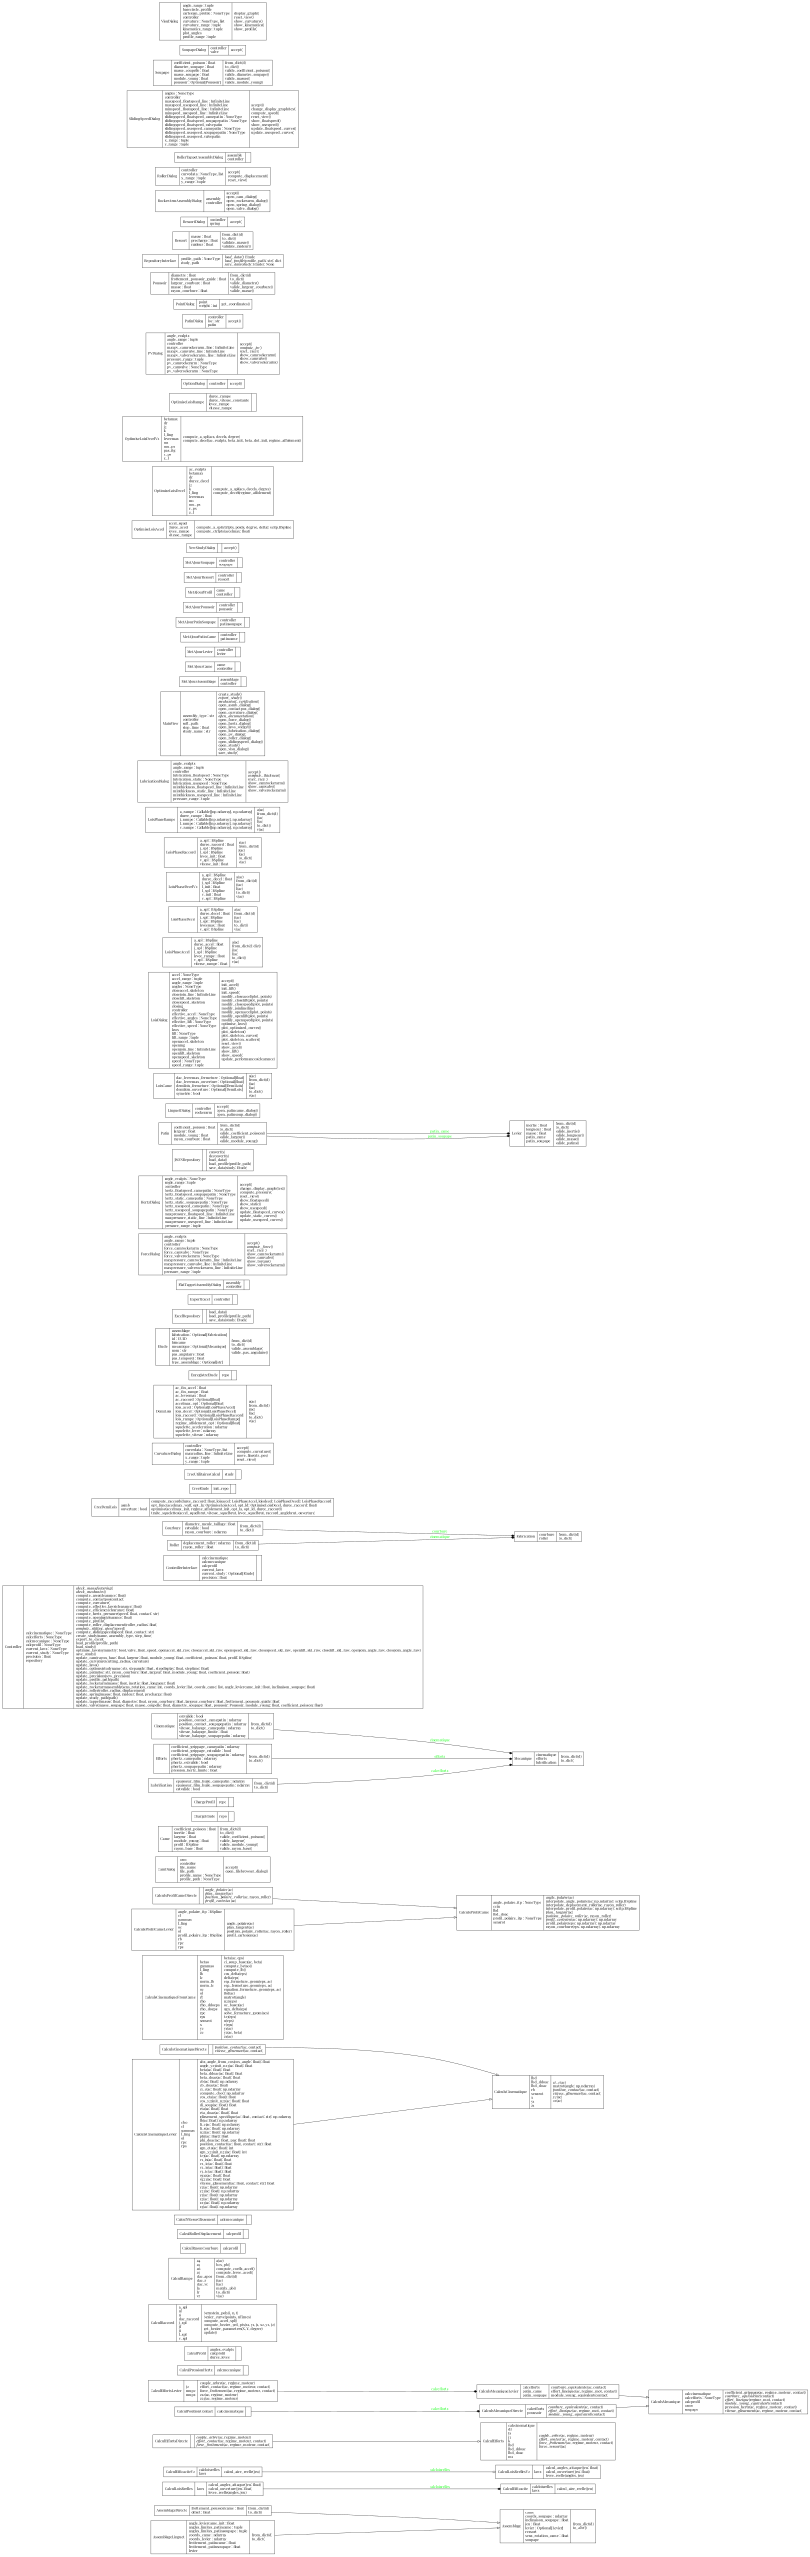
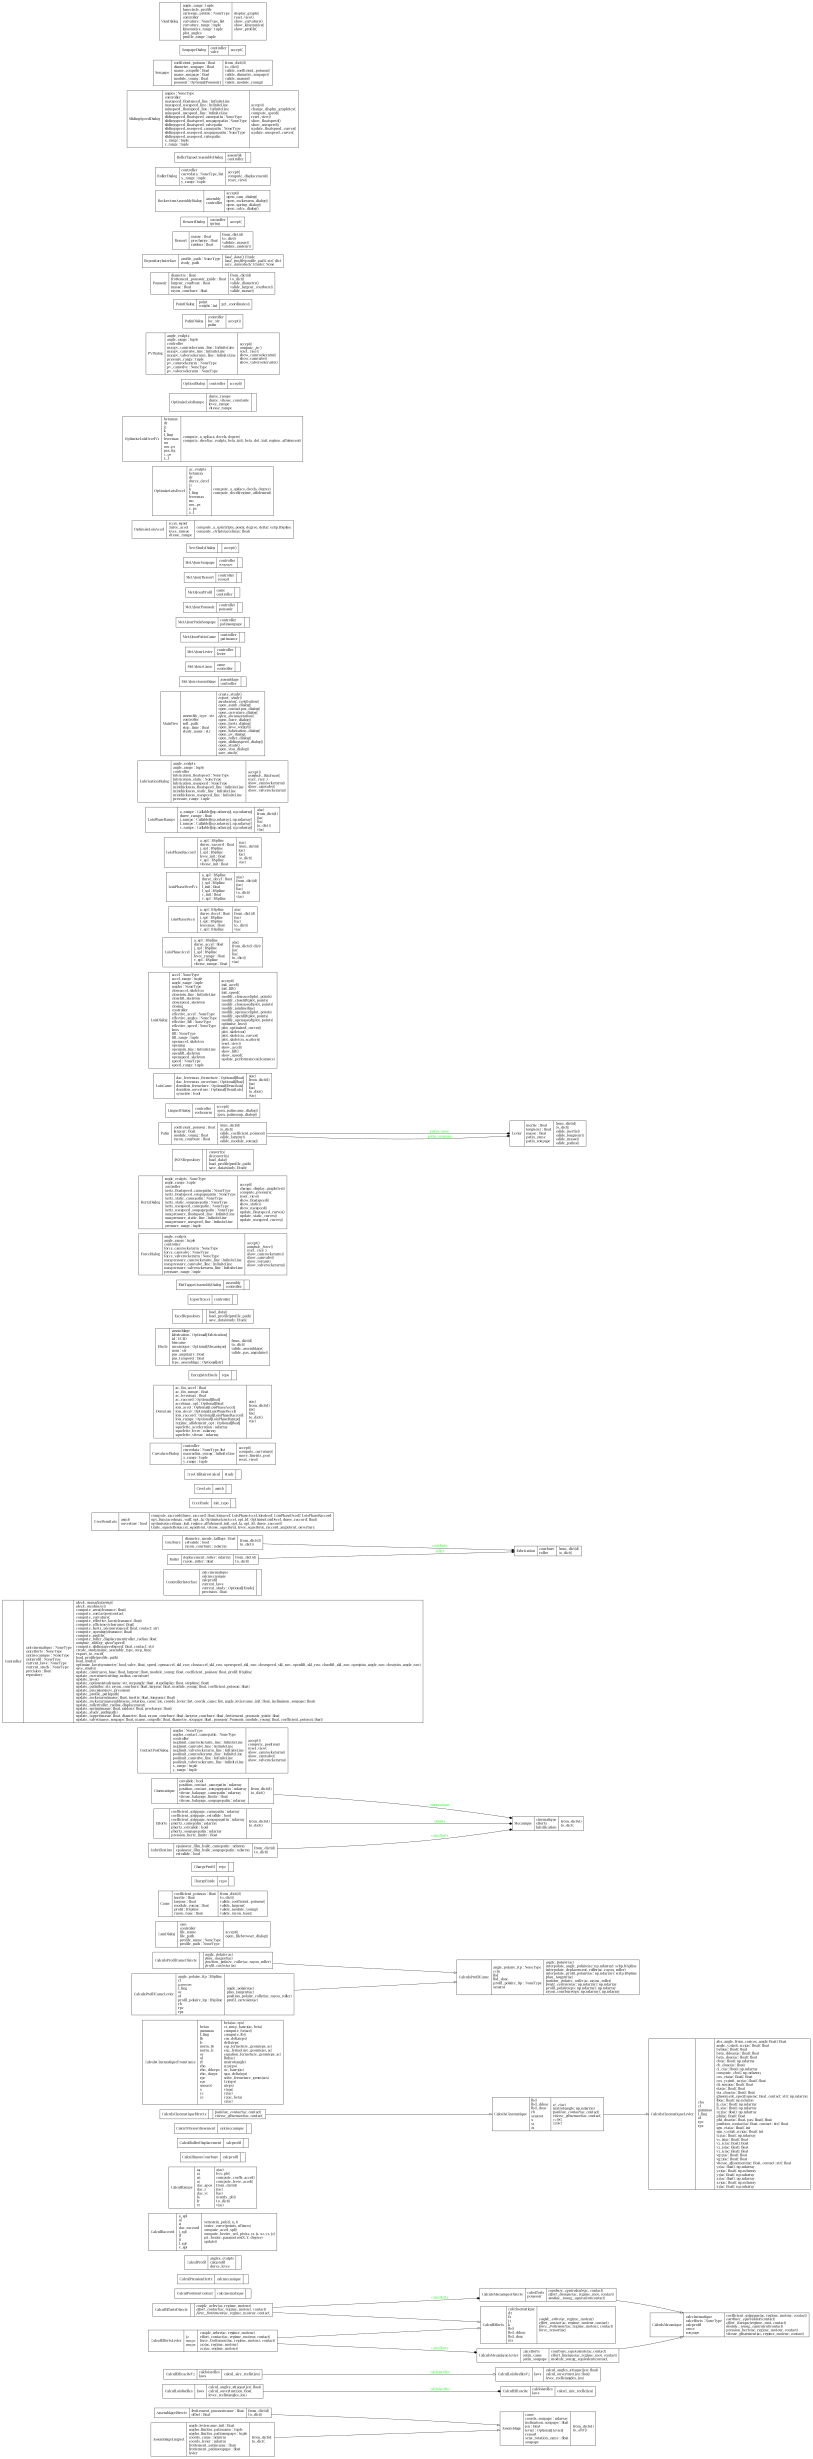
(209, 1454) -> (209, 1454)
none -> (213, 1489)
(440, 1537) -> (440, 1551)
none -> (213, 1750)
(391, 2112) -> (625, 2114)
none -> (378, 2333)
(364, 2411) -> (375, 2303)
